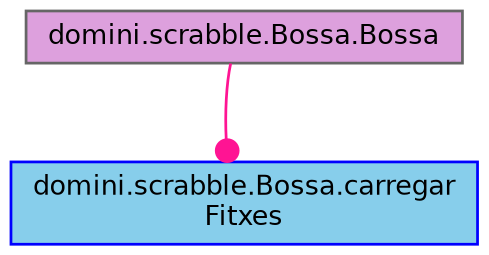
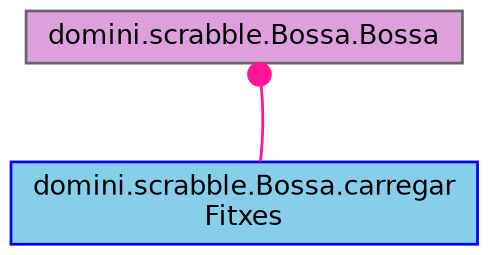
(226, 101) -> (263, 124)
